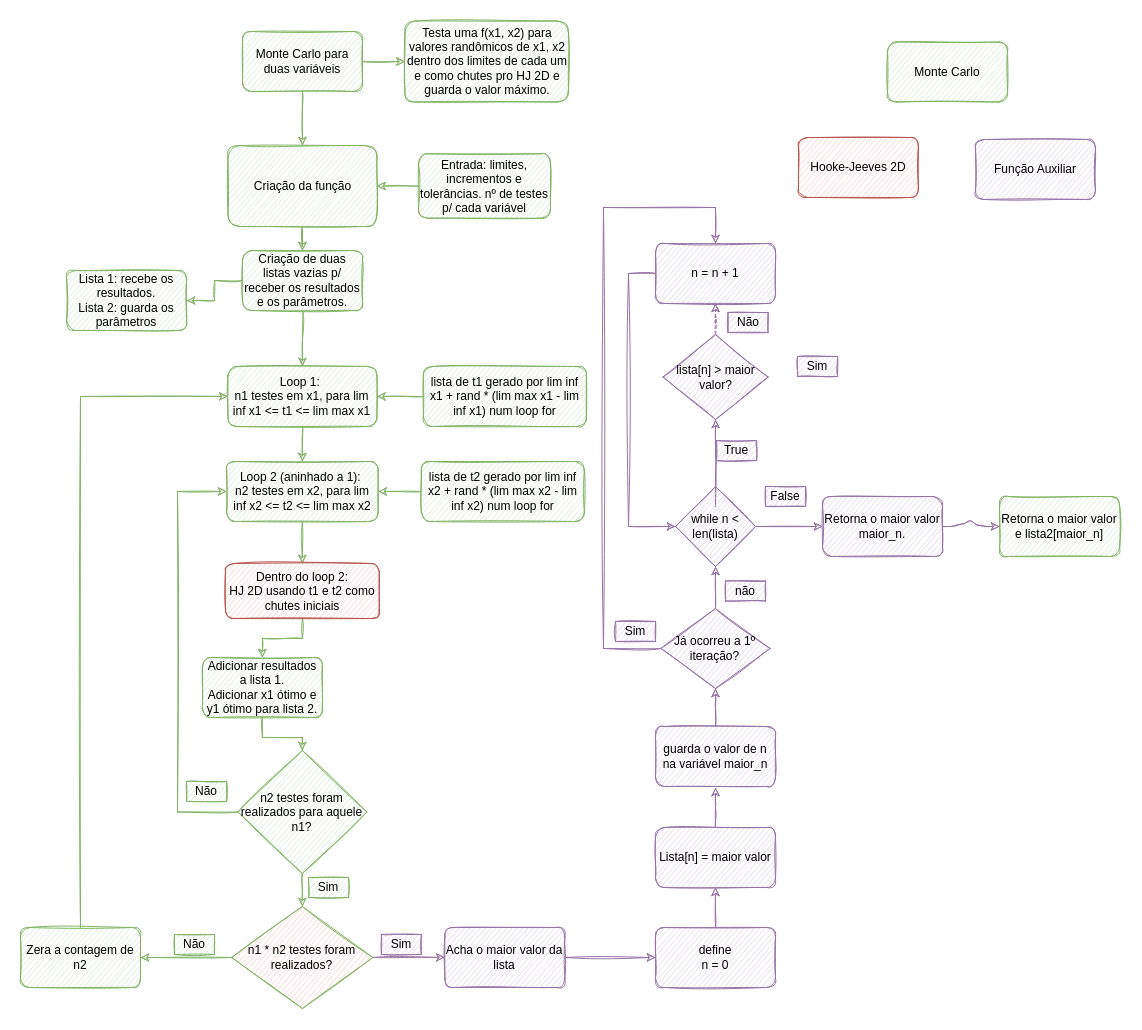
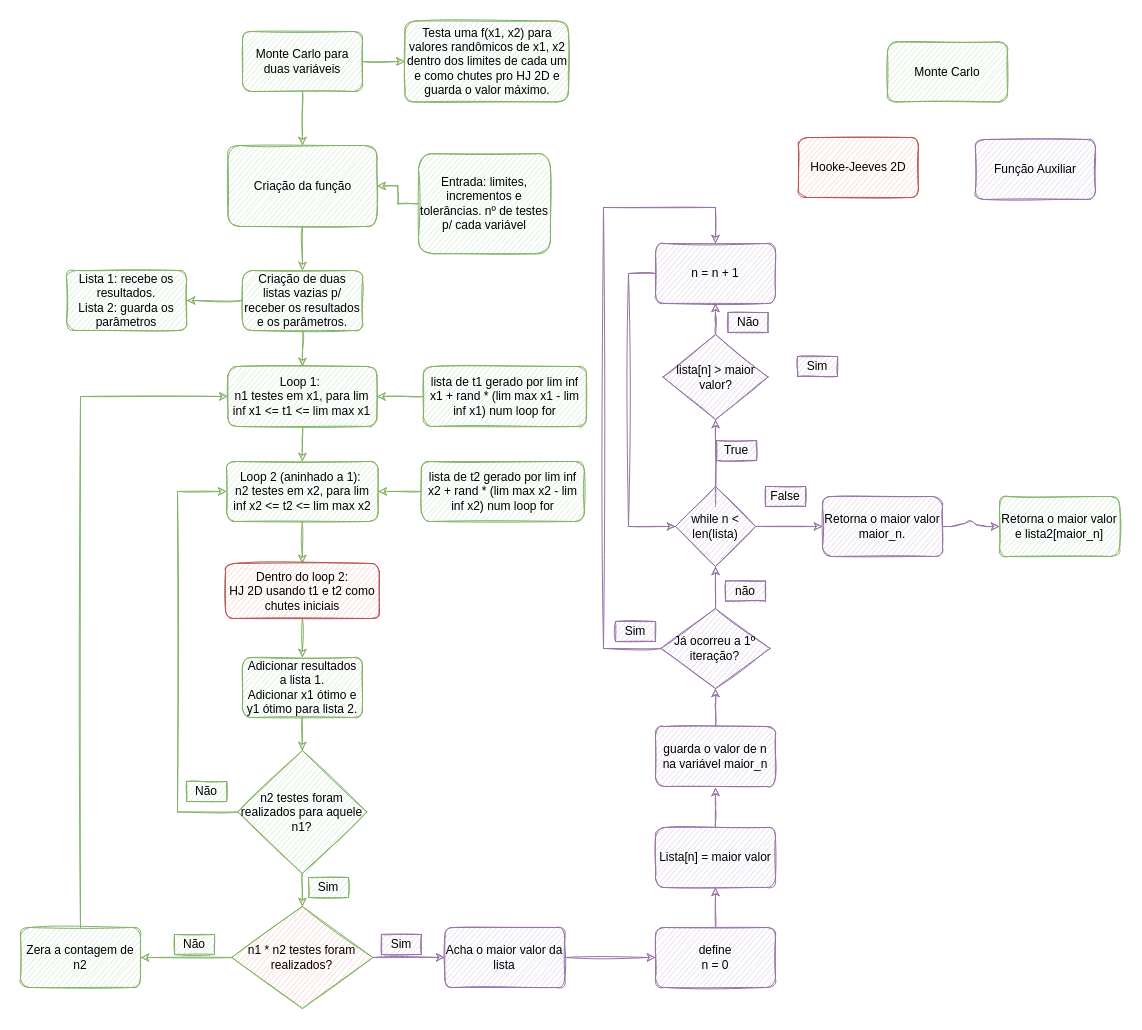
(485, 186) -> (485, 204)
(303, 281) -> (303, 301)
(716, 317) -> (716, 317)
(262, 688) -> (302, 688)
